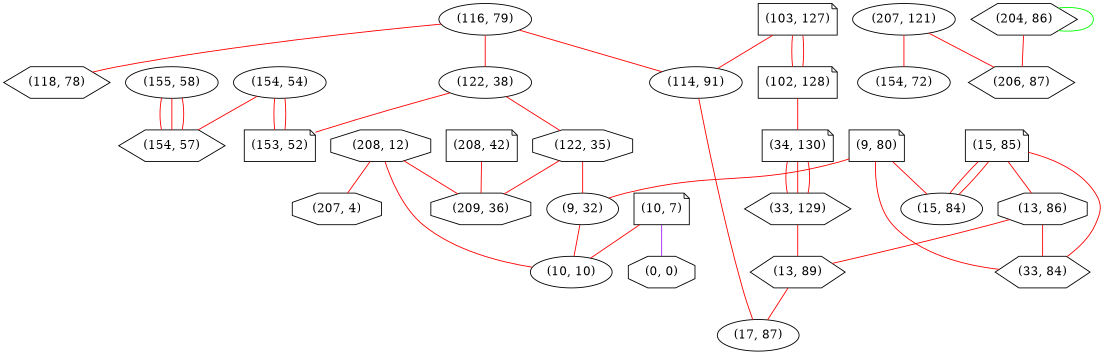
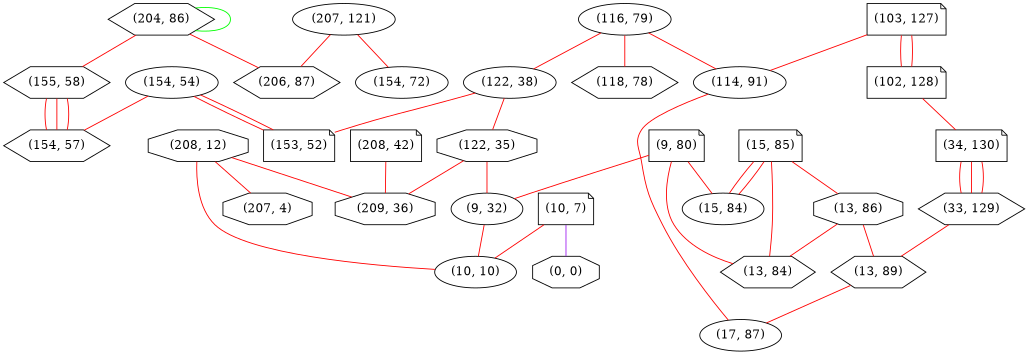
none -> (109, 51)
(172, 83) -> (57, 83)
(1043, 272) -> (768, 272)
